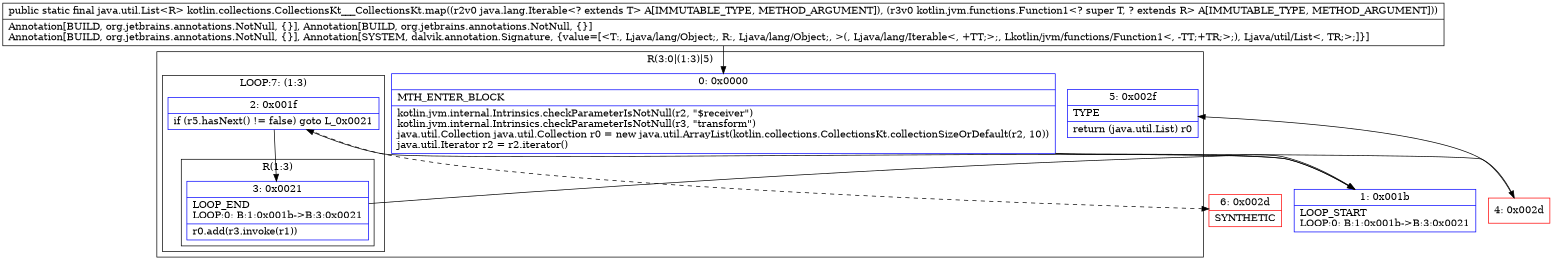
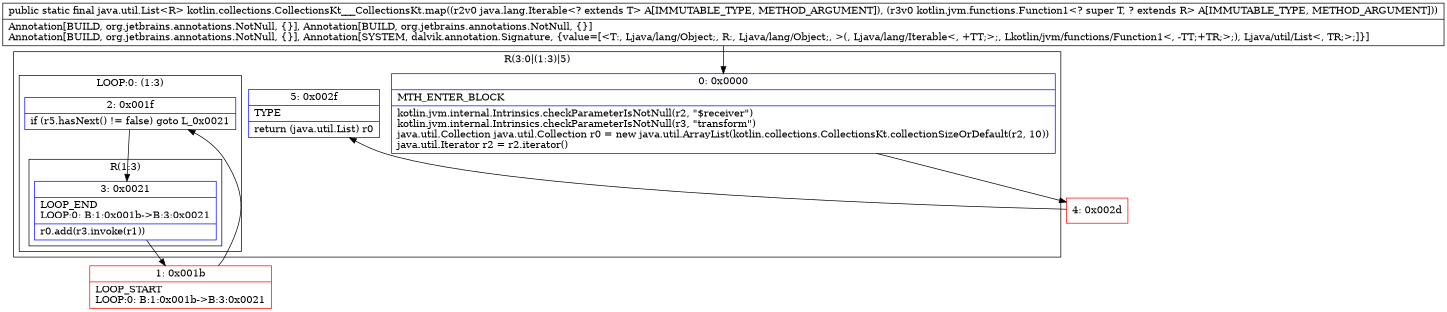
(274, 83) -> (130, 83)
(1205, 155) -> none
(1245, 211) -> none
(1385, 211) -> (181, 287)
